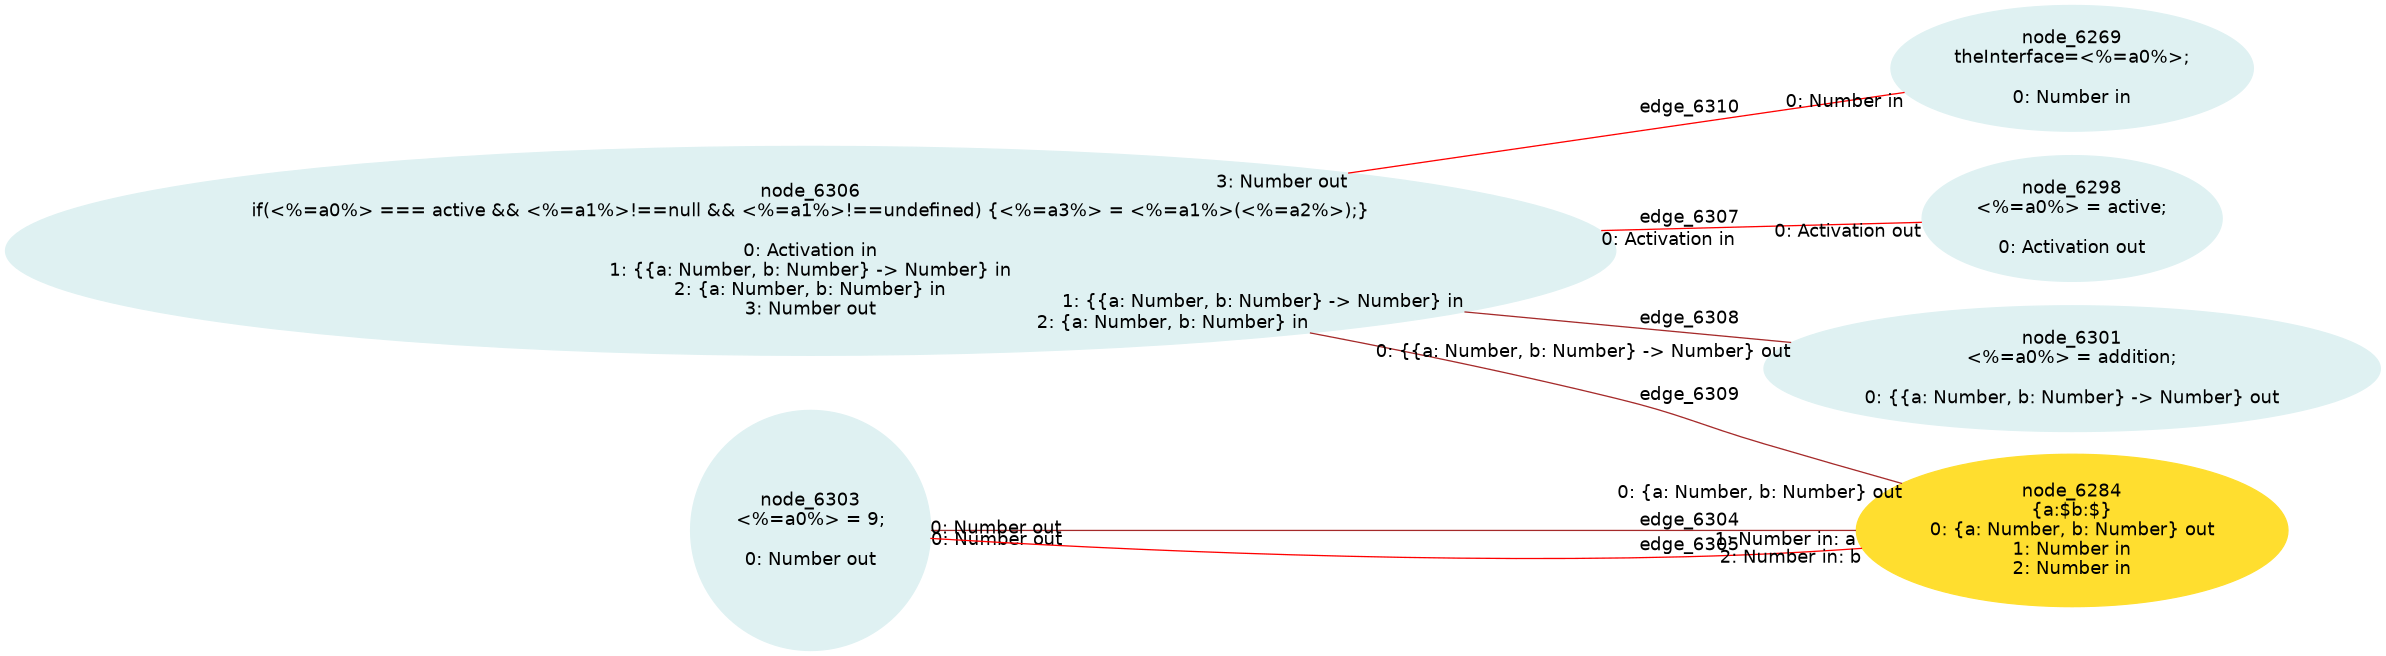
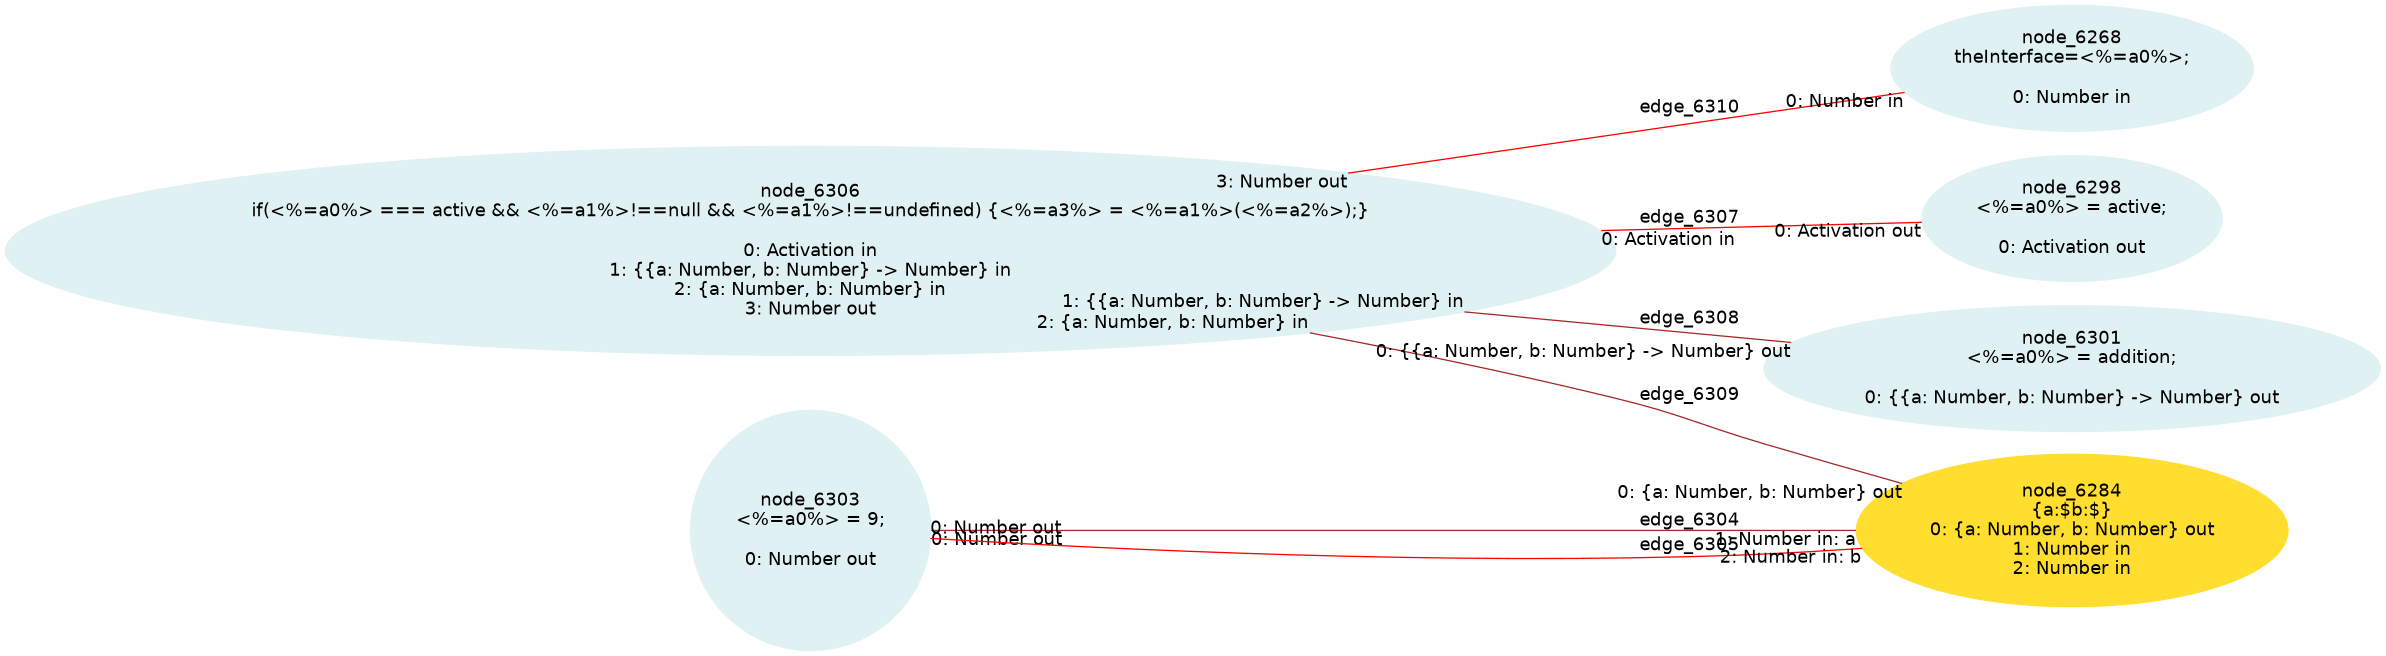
(2072, 68) -> (2072, 68)
